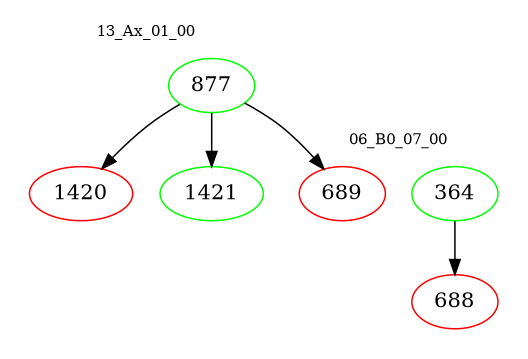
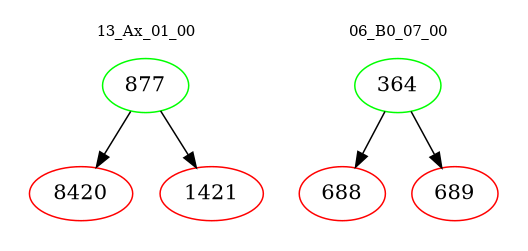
(266, 115) -> (423, 133)
(81, 194) -> (81, 194)
(212, 194) -> (212, 194)
